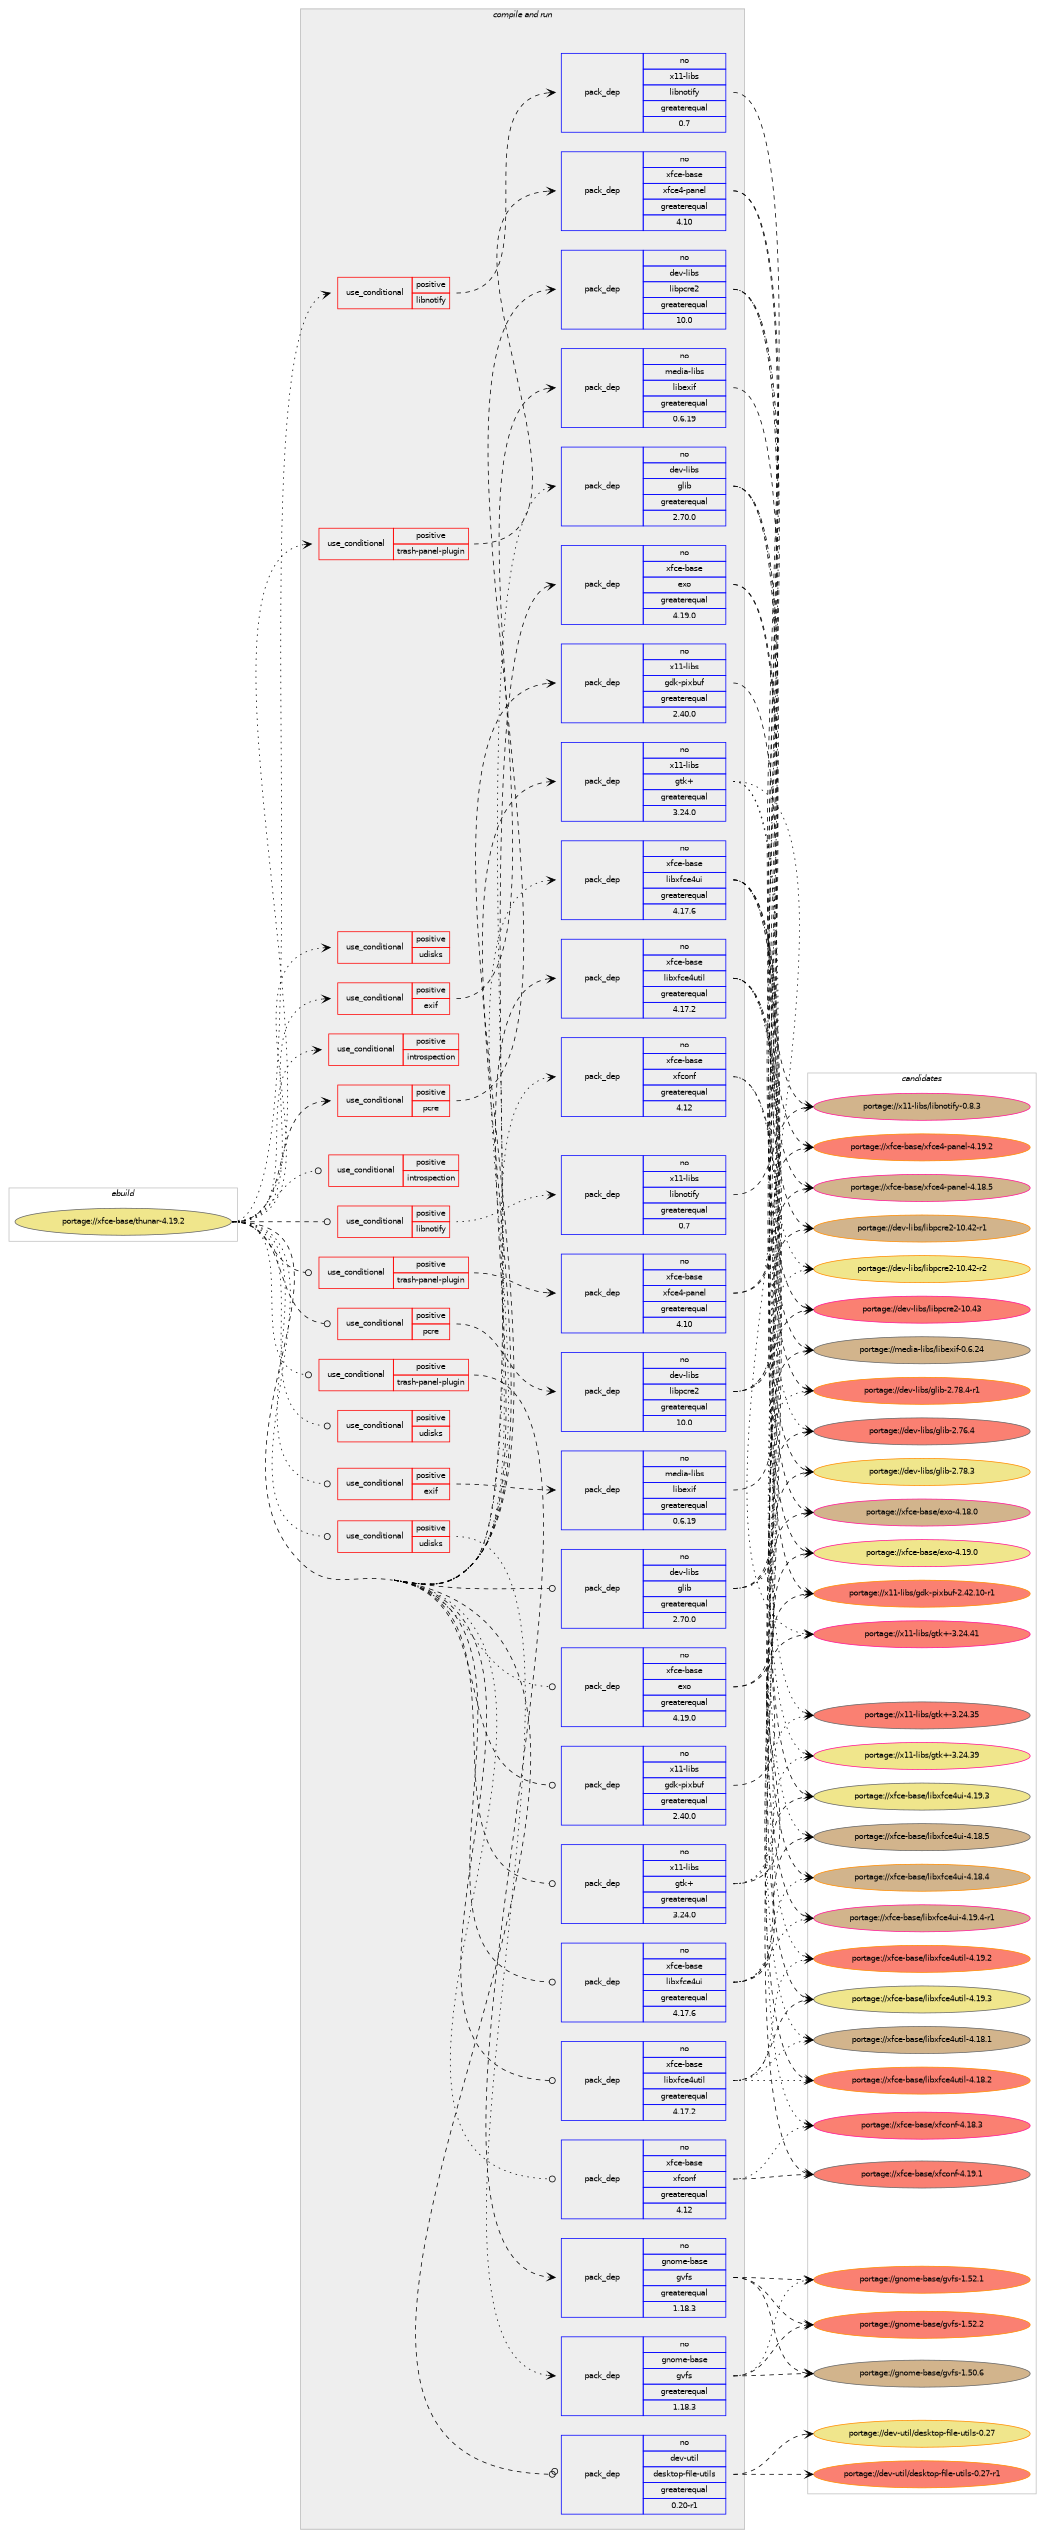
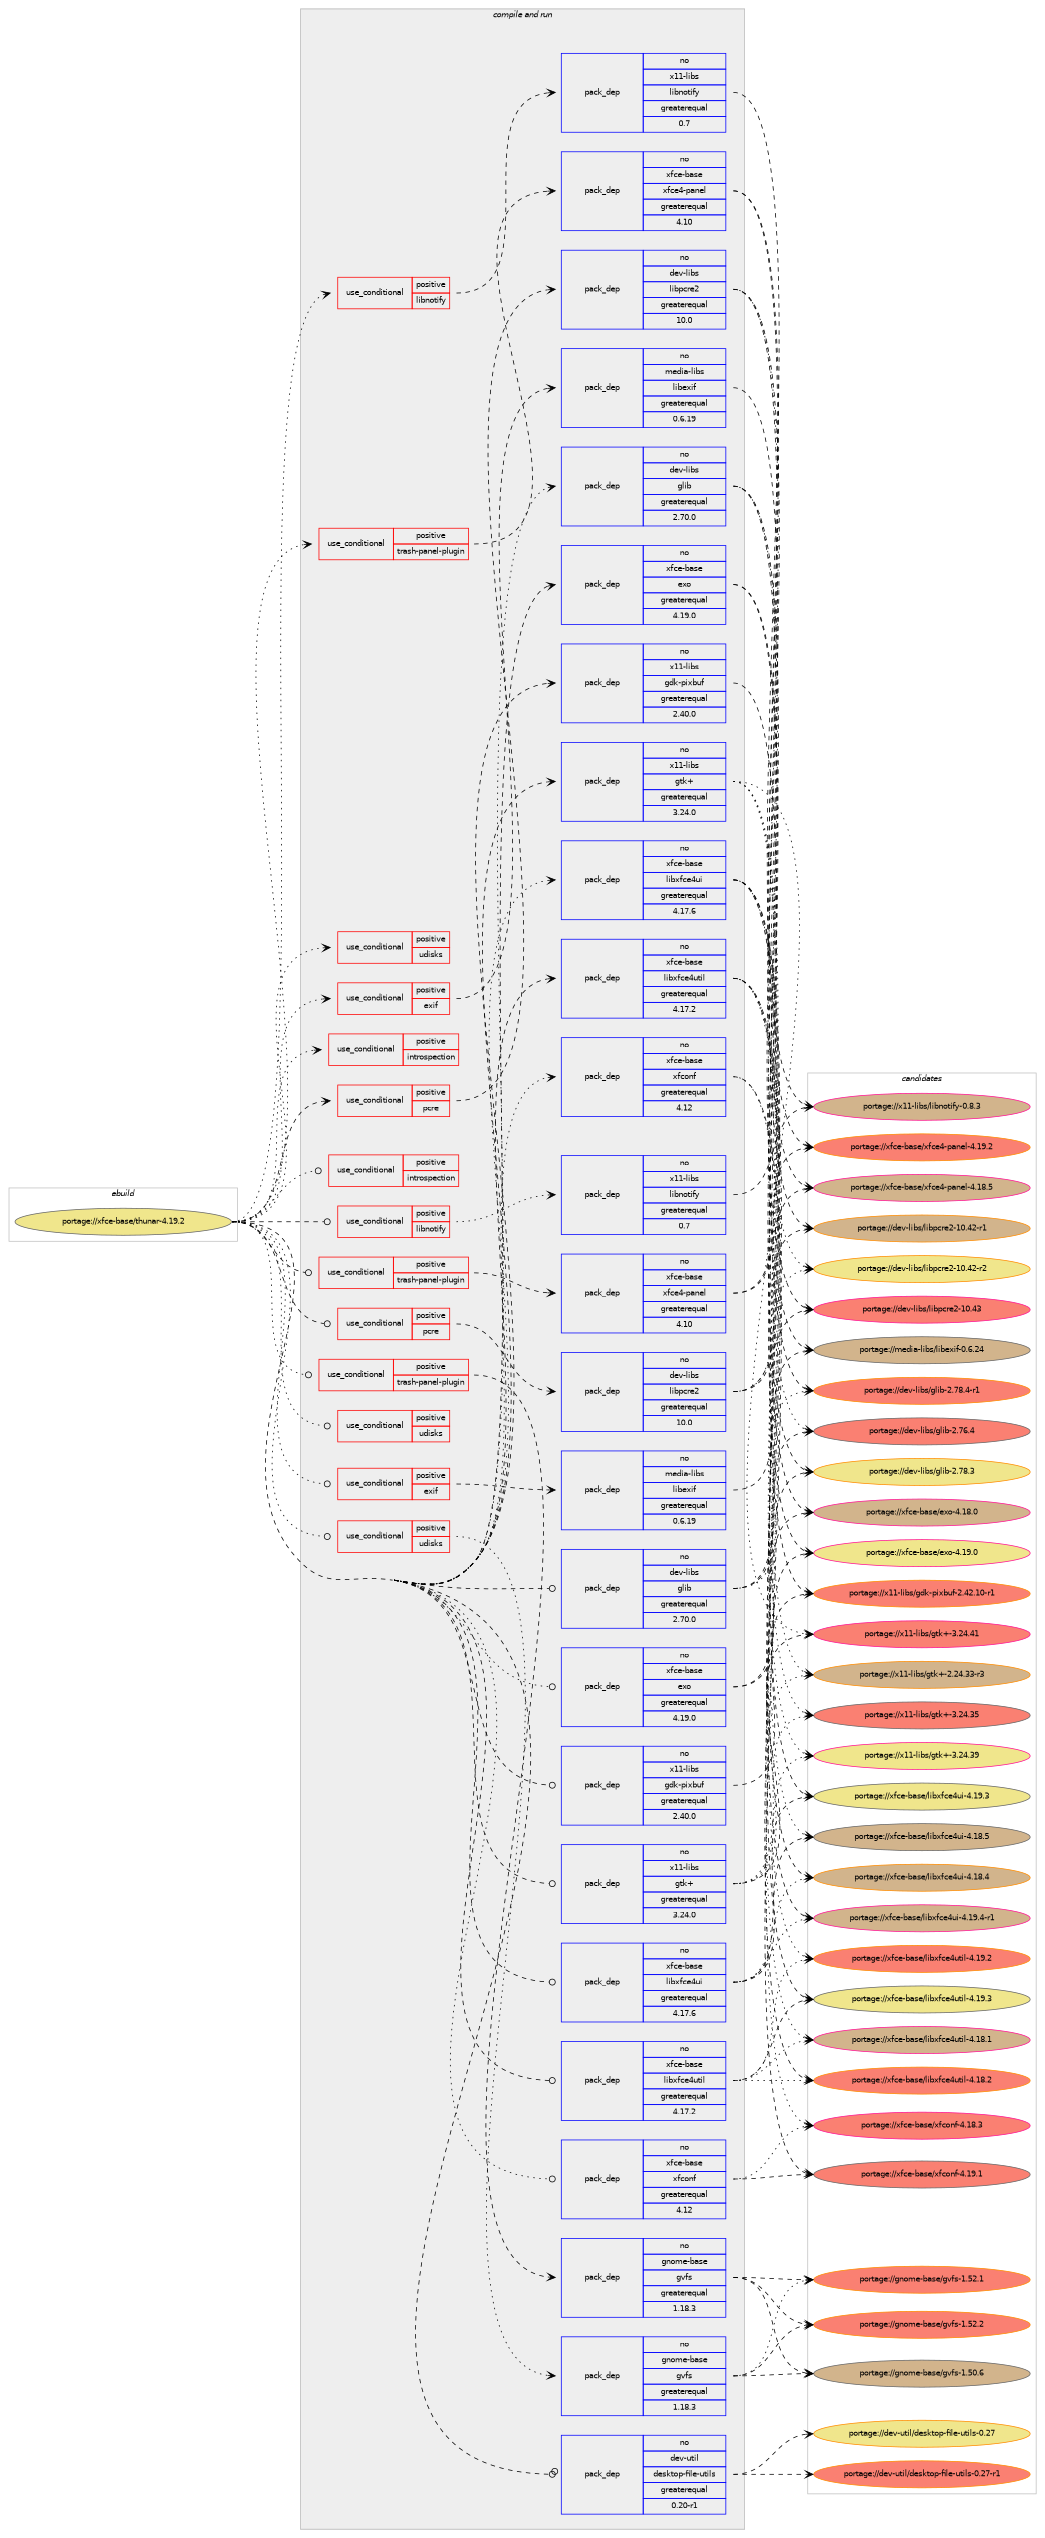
none -> (922, 1675)
(922, 2040) -> (922, 2040)
